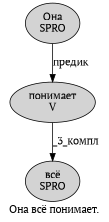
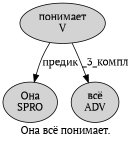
(53, 59) -> (42, 58)
(53, 181) -> (95, 102)
